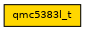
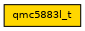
(42, 16) -> (42, 16)
